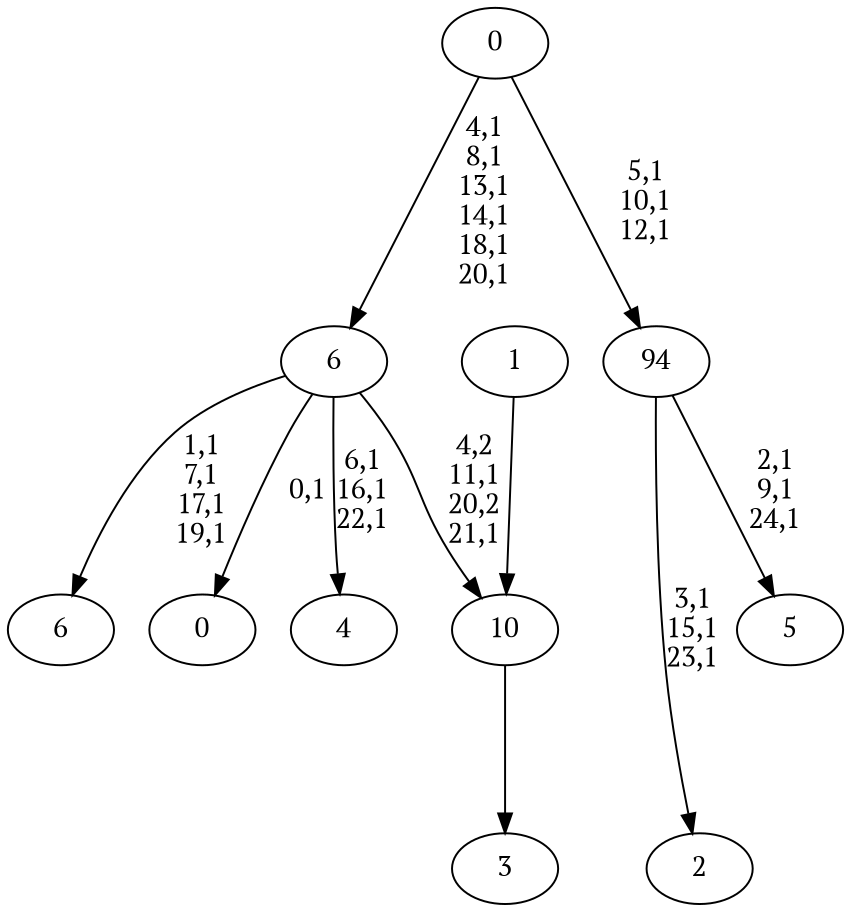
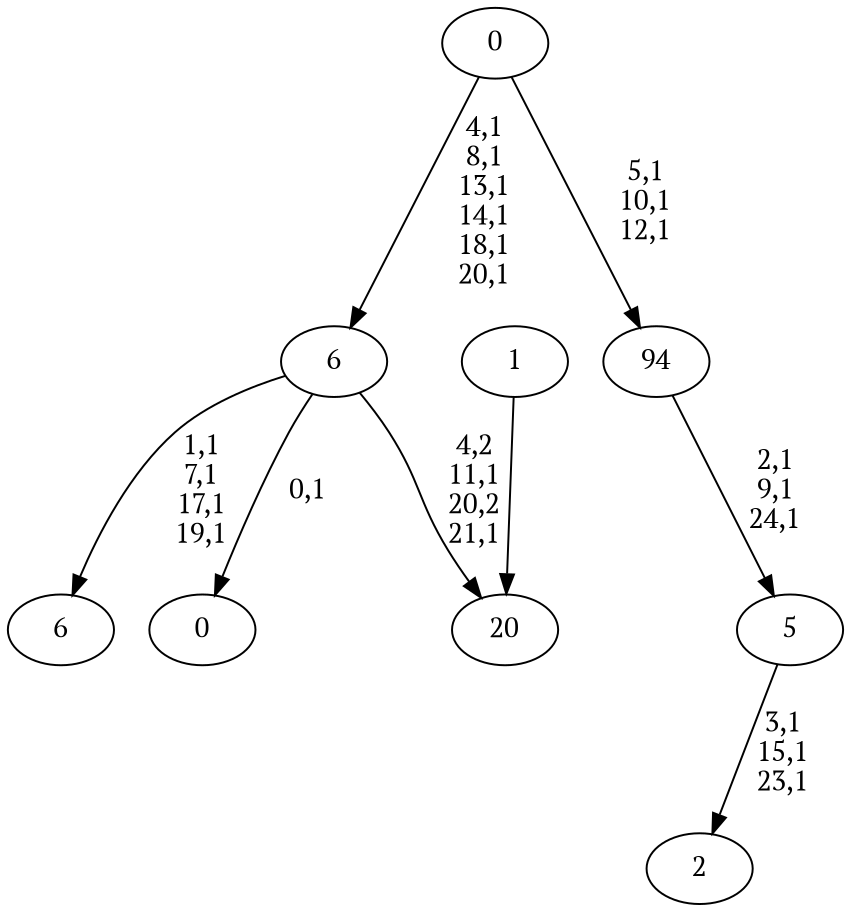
(661, 606) -> (749, 740)
(344, 630) -> none
(505, 630) -> (505, 630)
(505, 869) -> none
